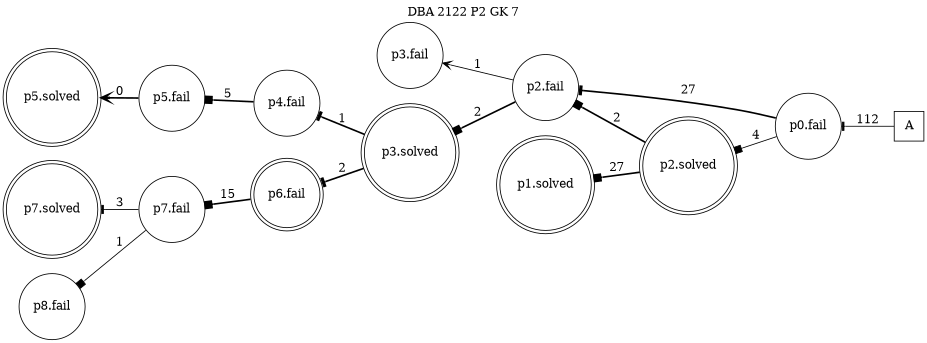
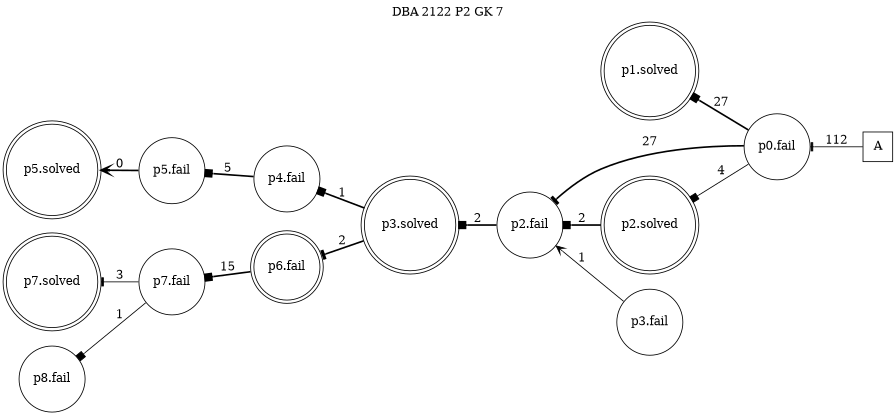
(482, 72) -> (593, 276)
(343, 126) -> (345, 201)
(621, 175) -> (724, 115)
